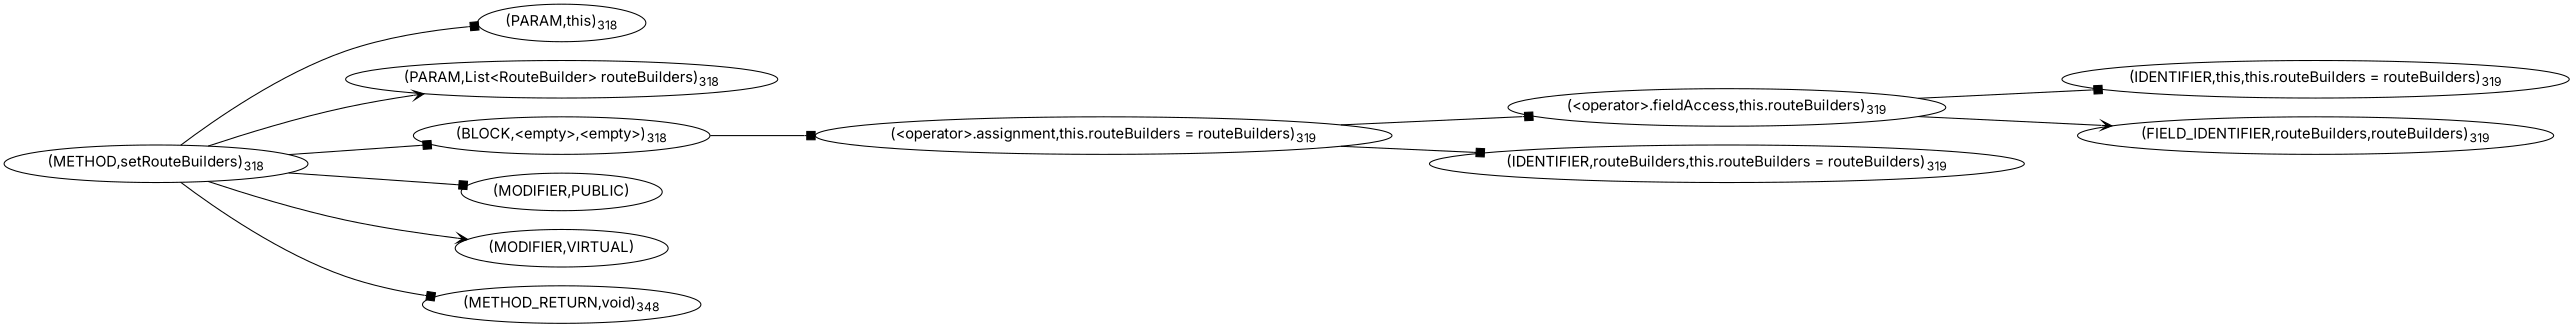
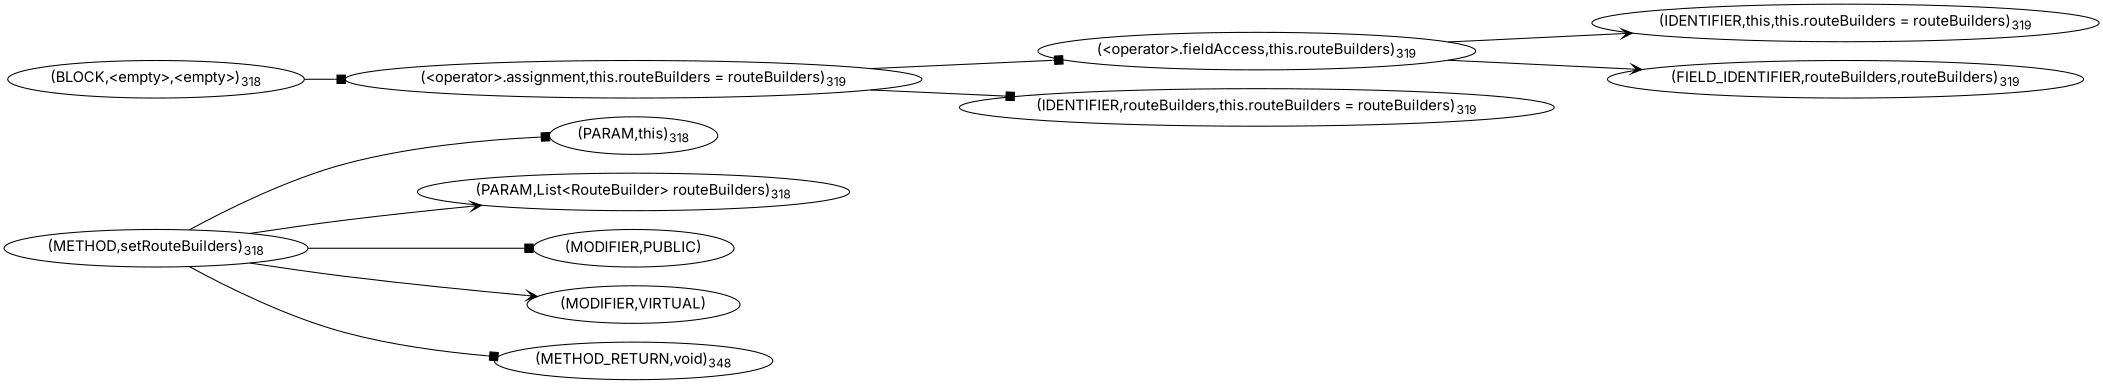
(2005, 94) -> (1535, 38)
(355, 150) -> none
